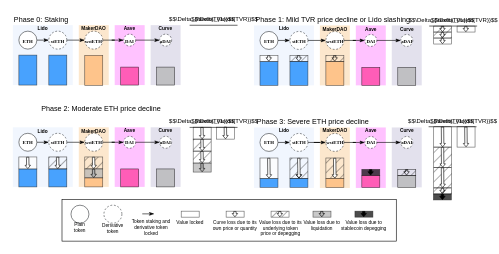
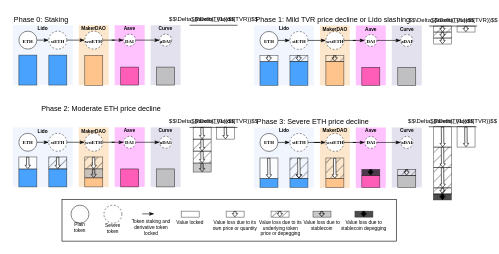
(235, 226) -> (235, 226)
(322, 226) -> (322, 226)
(113, 229) -> (113, 229)
